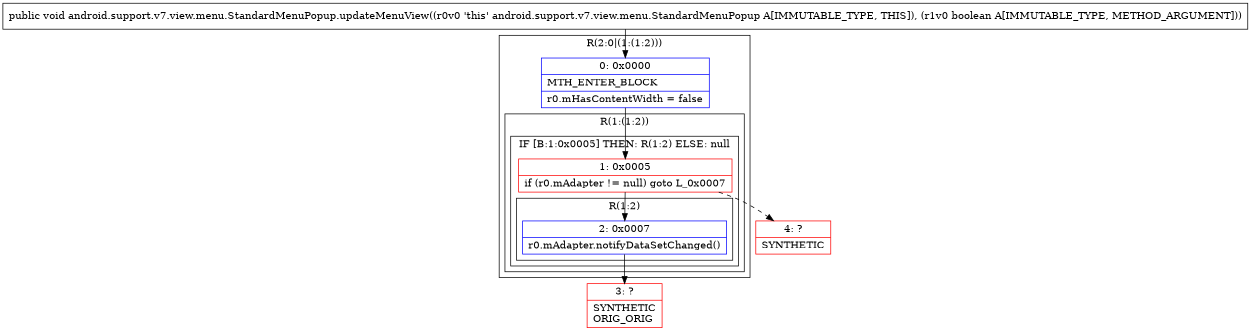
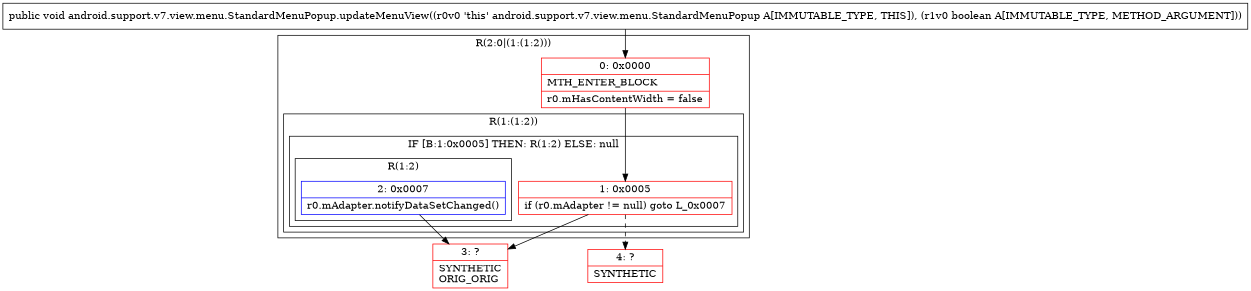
(625, 83) -> (625, 83)
(625, 203) -> (552, 230)
